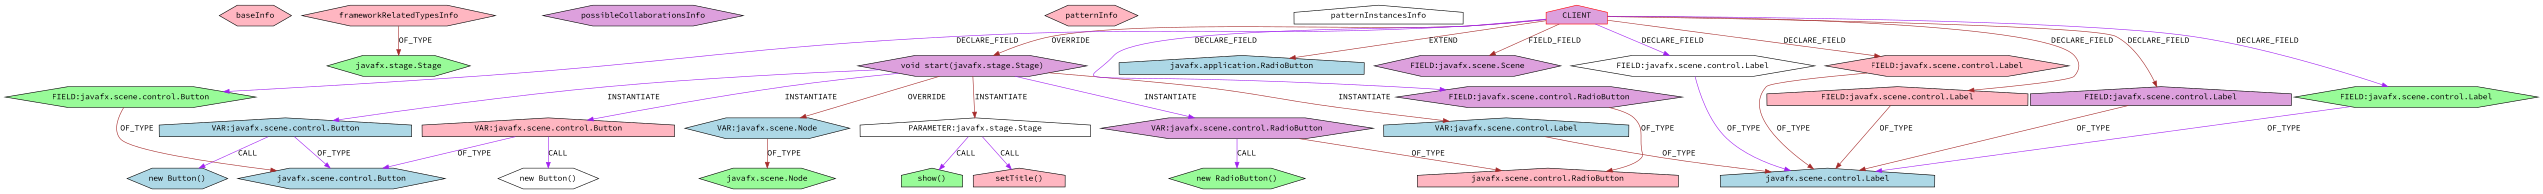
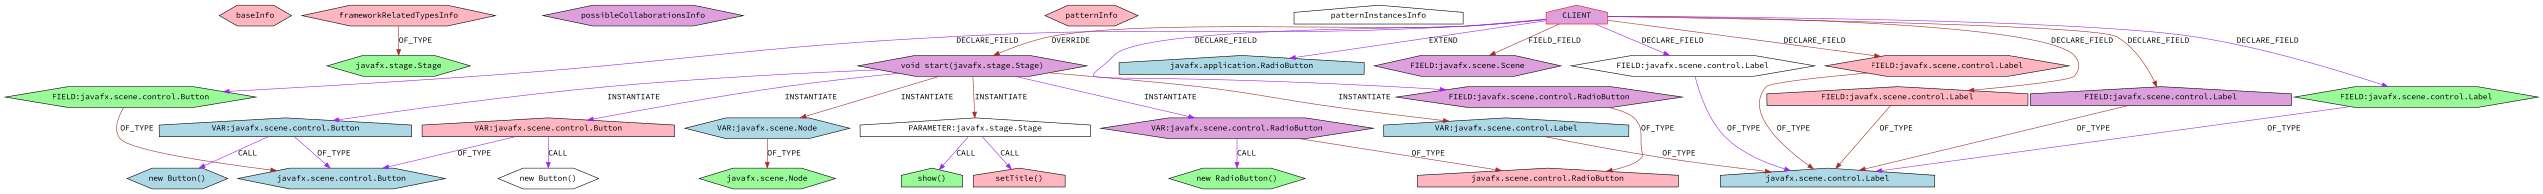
(1421, 39) -> (1421, 39)
(927, 97) -> (927, 97)
